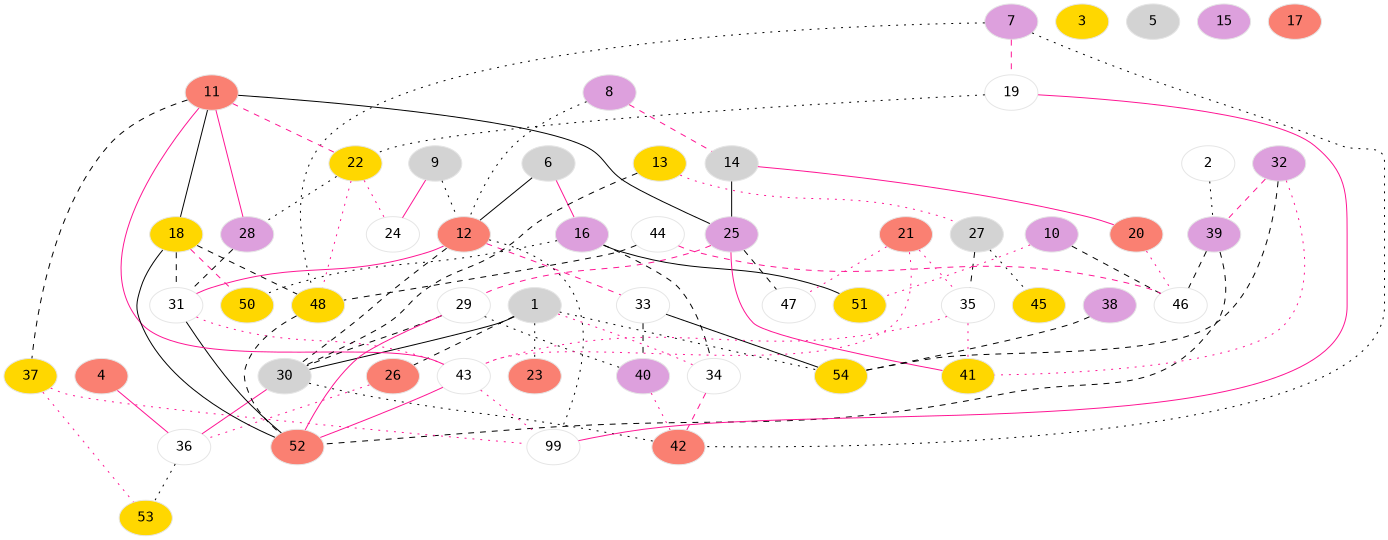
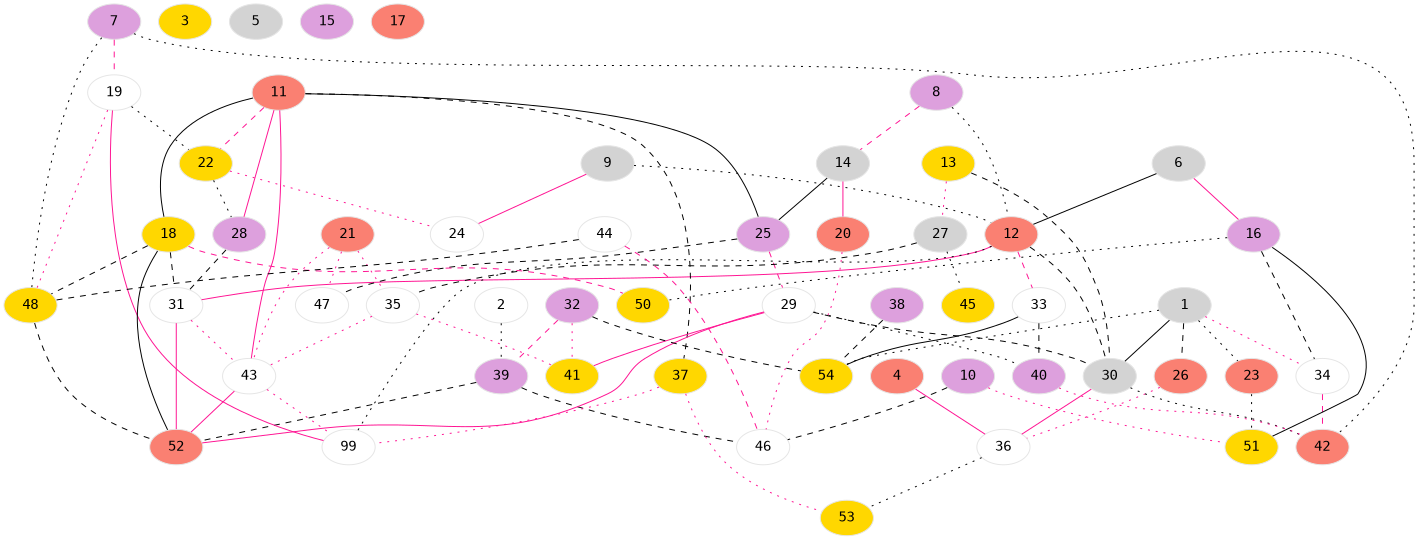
(337, 234) -> (72, 199)
(777, 333) -> (653, 345)
(229, 381) -> (176, 379)
none -> (1252, 412)
